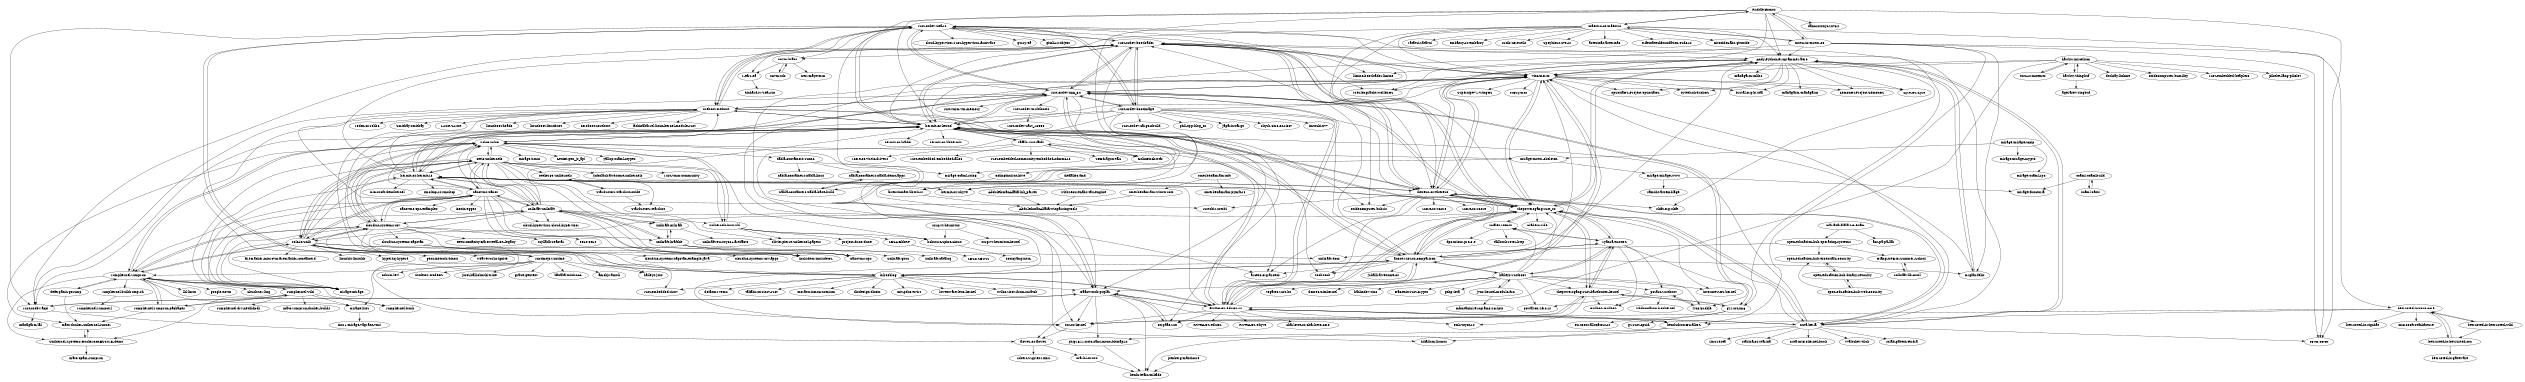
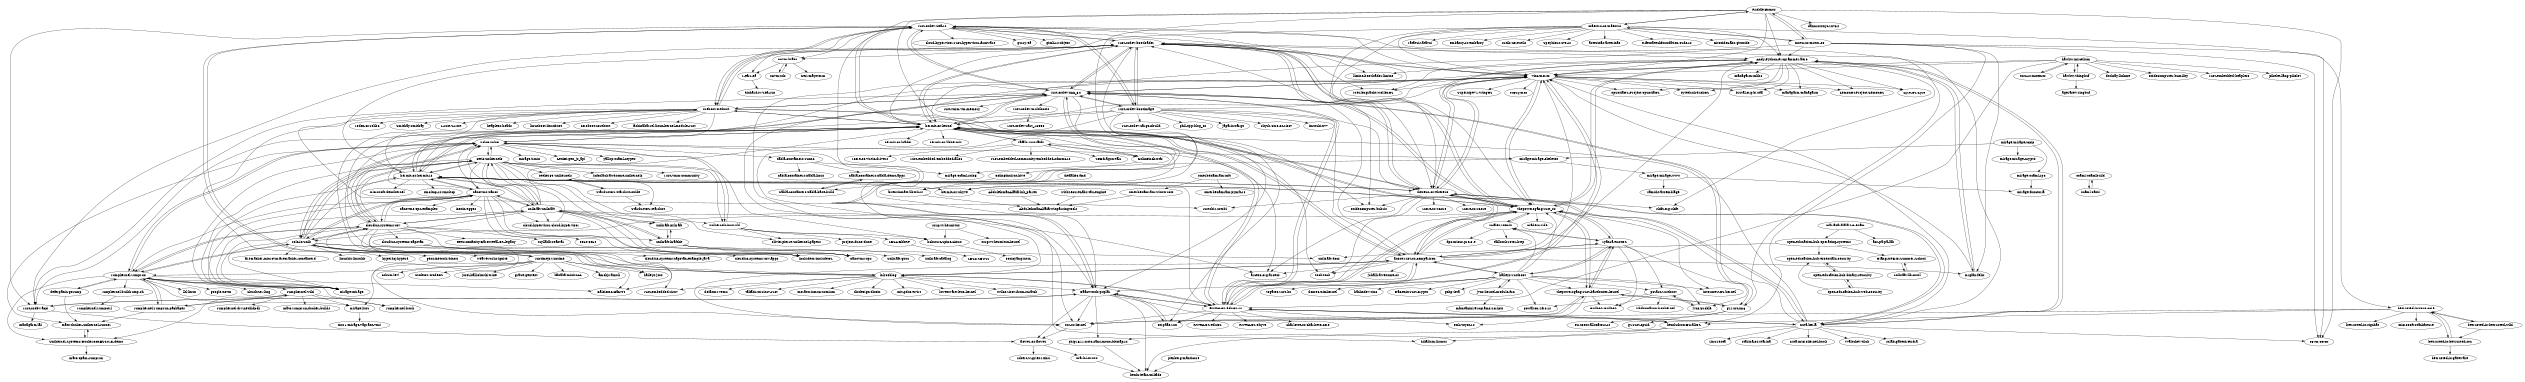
none -> (1673, 82)
(500, 126) -> (500, 126)
(597, 136) -> (595, 136)
(1539, 159) -> (1539, 159)
(474, 176) -> (539, 189)
(2061, 184) -> (2031, 183)
(725, 242) -> none
none -> (611, 292)
